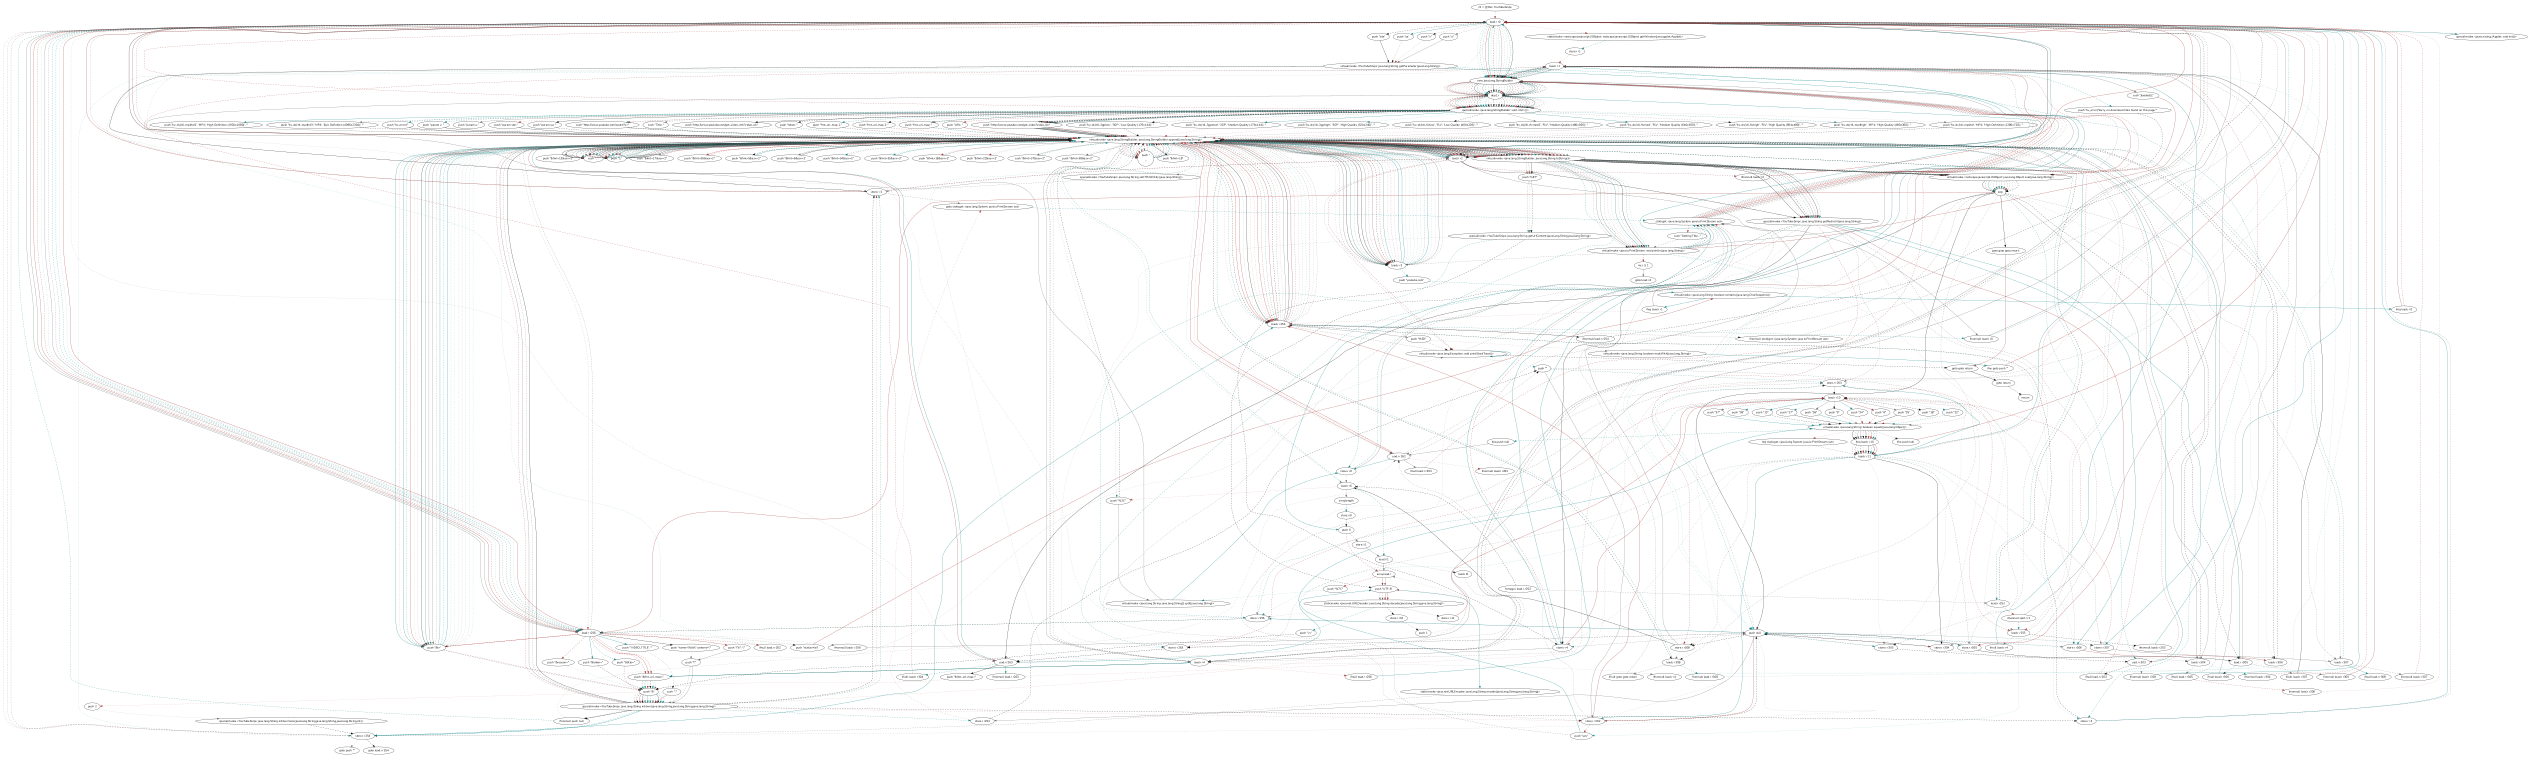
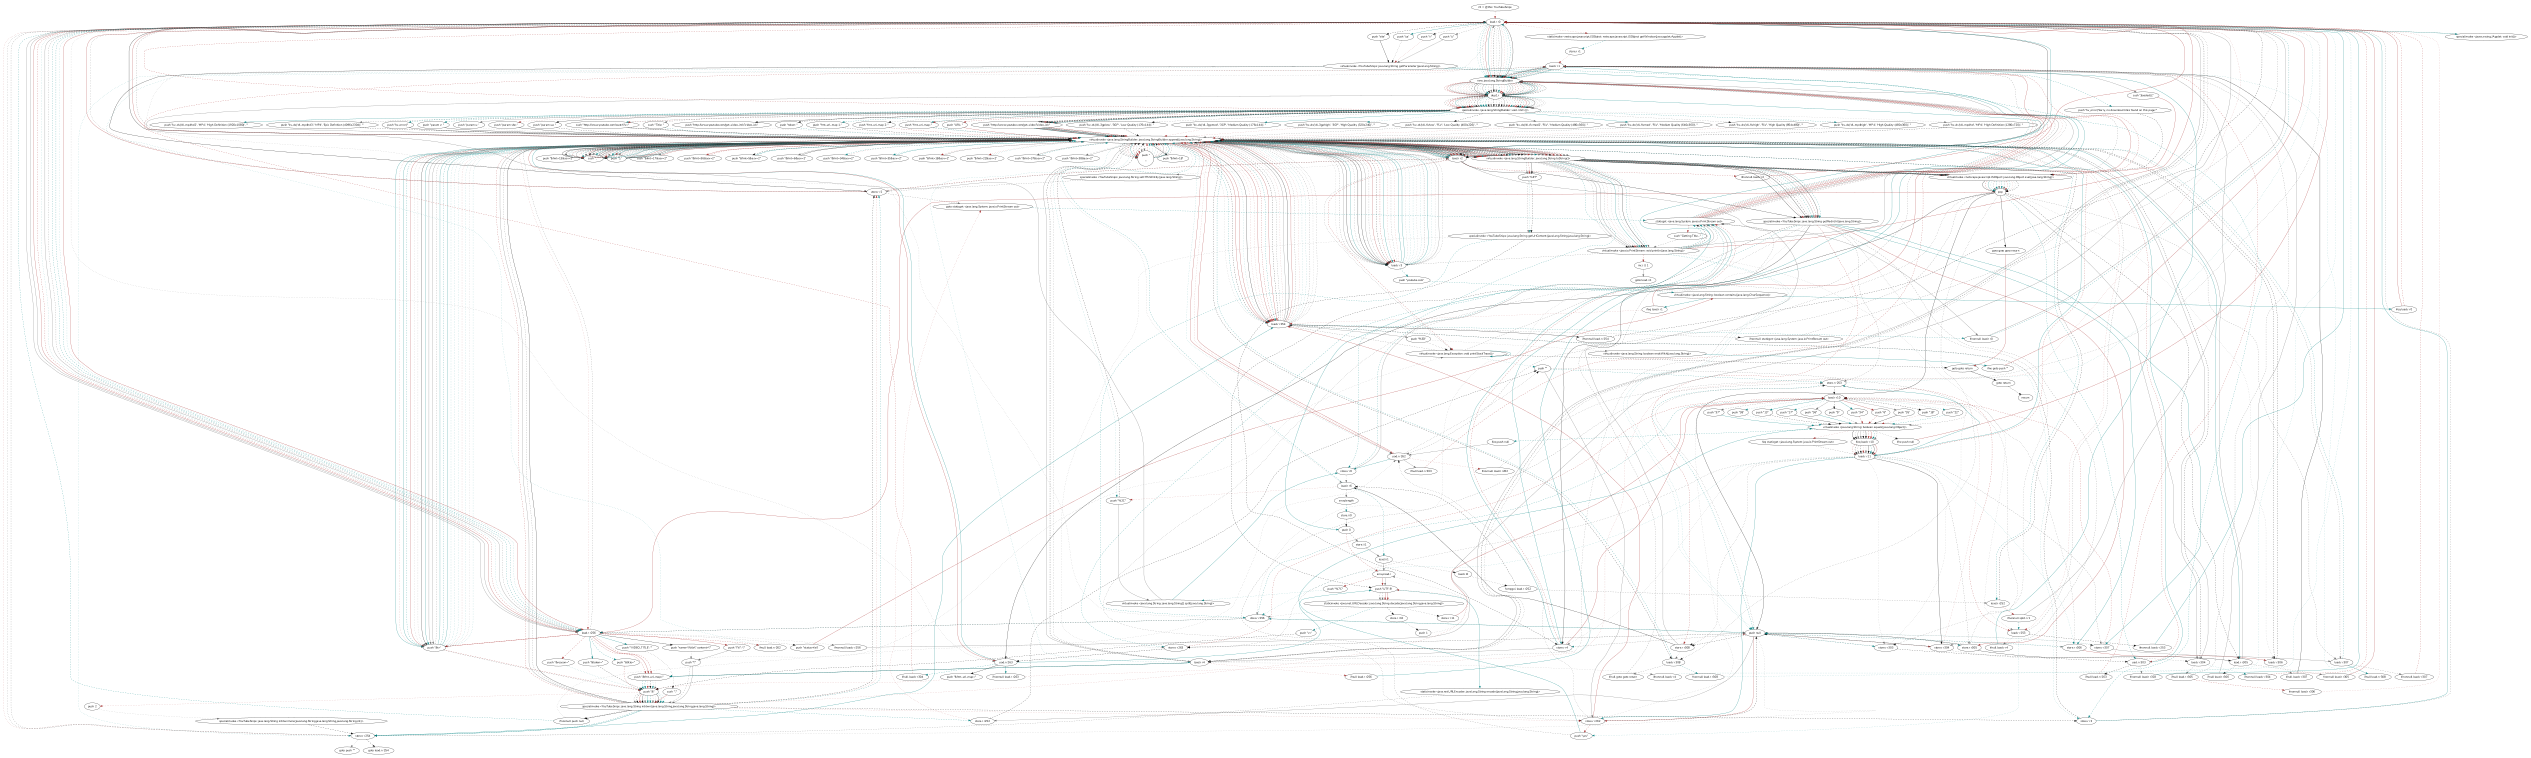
(1308, 650) -> (1488, 581)
